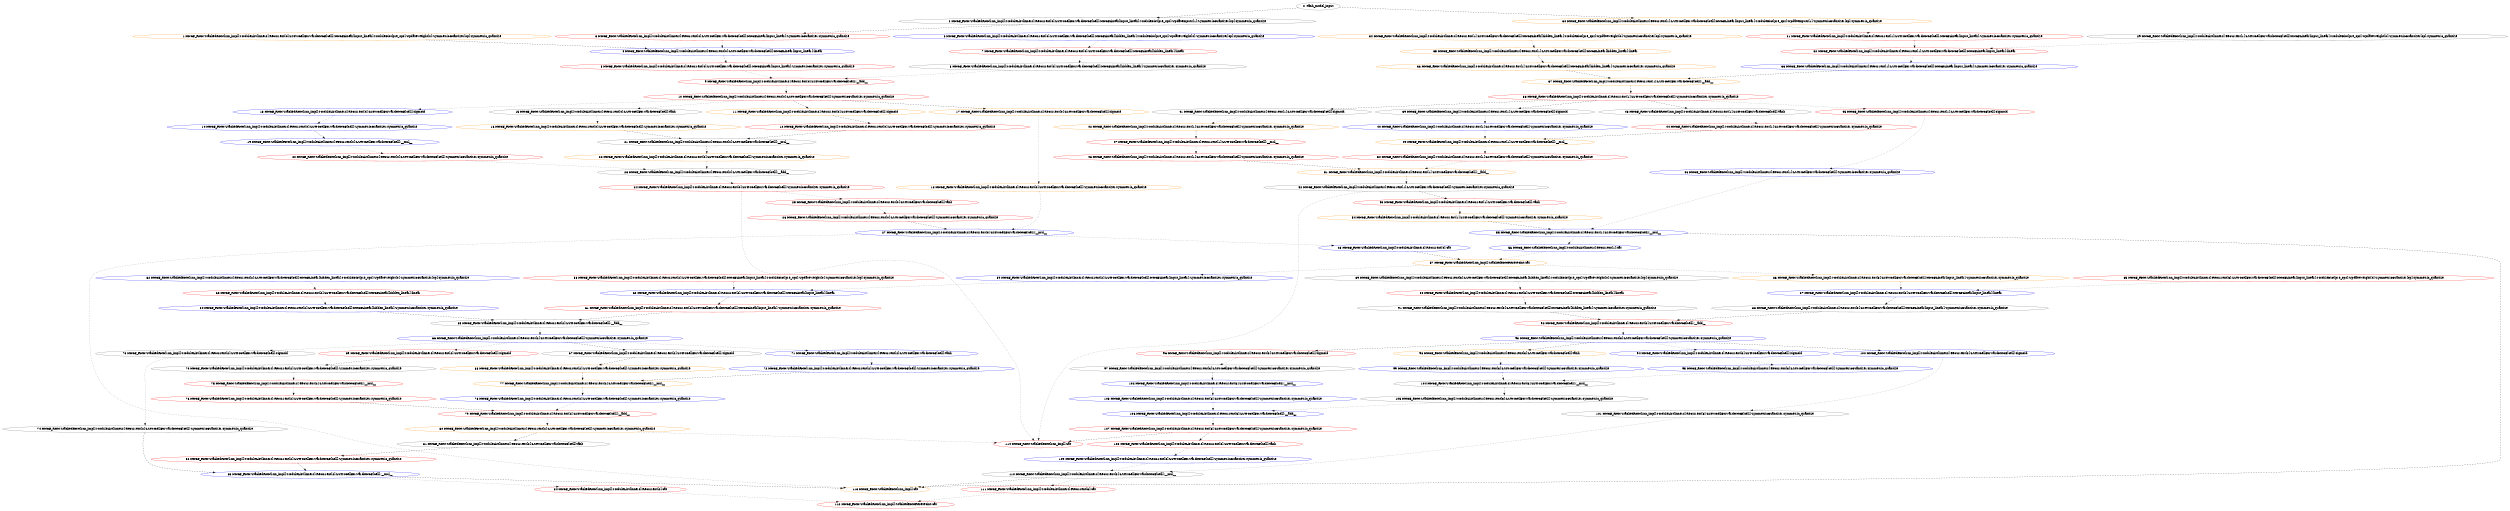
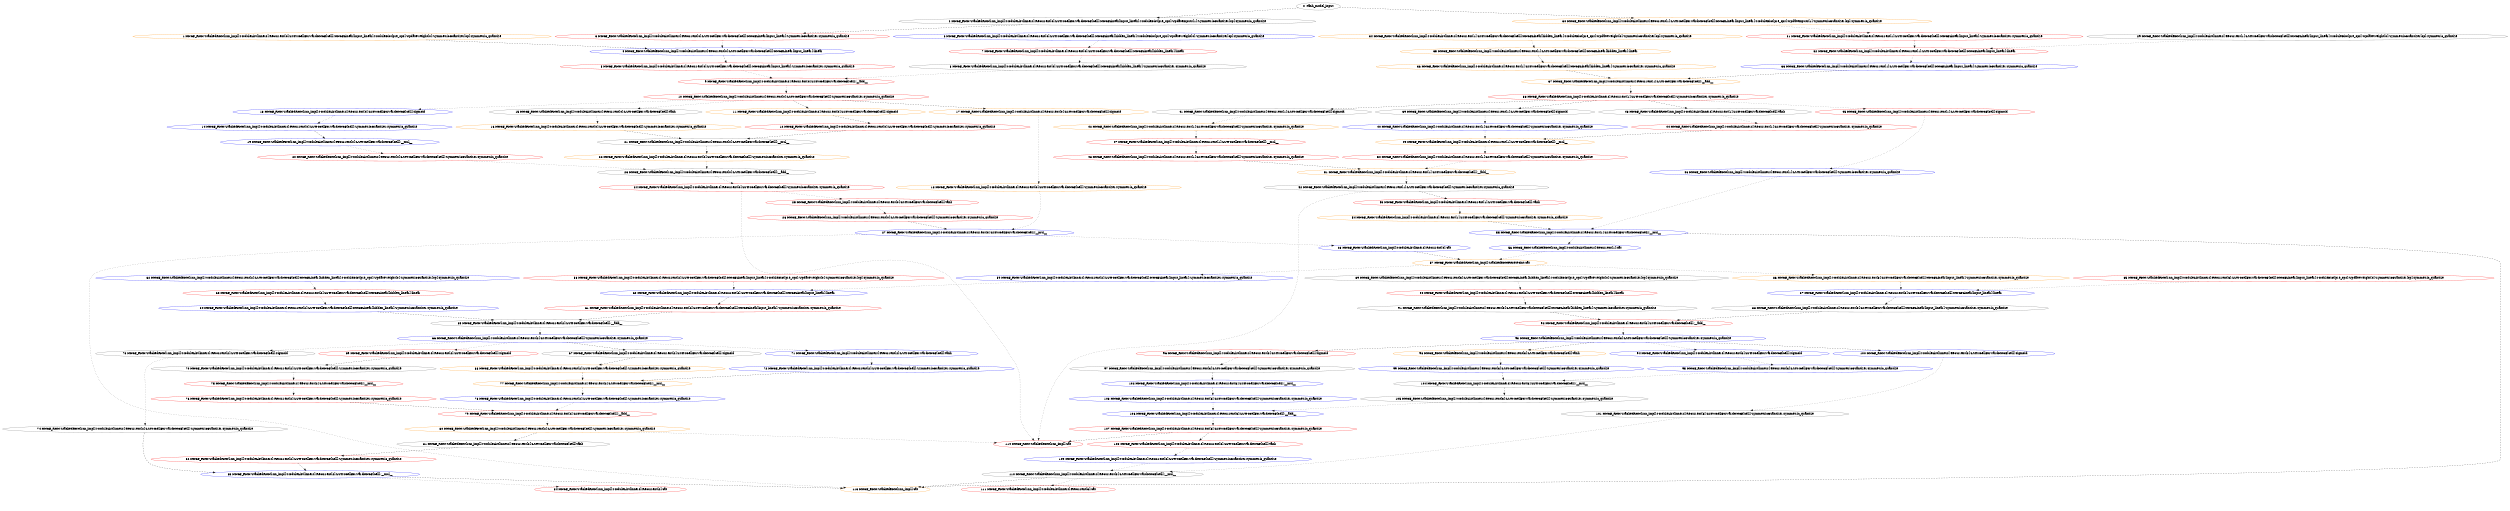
(886, 505) -> none
